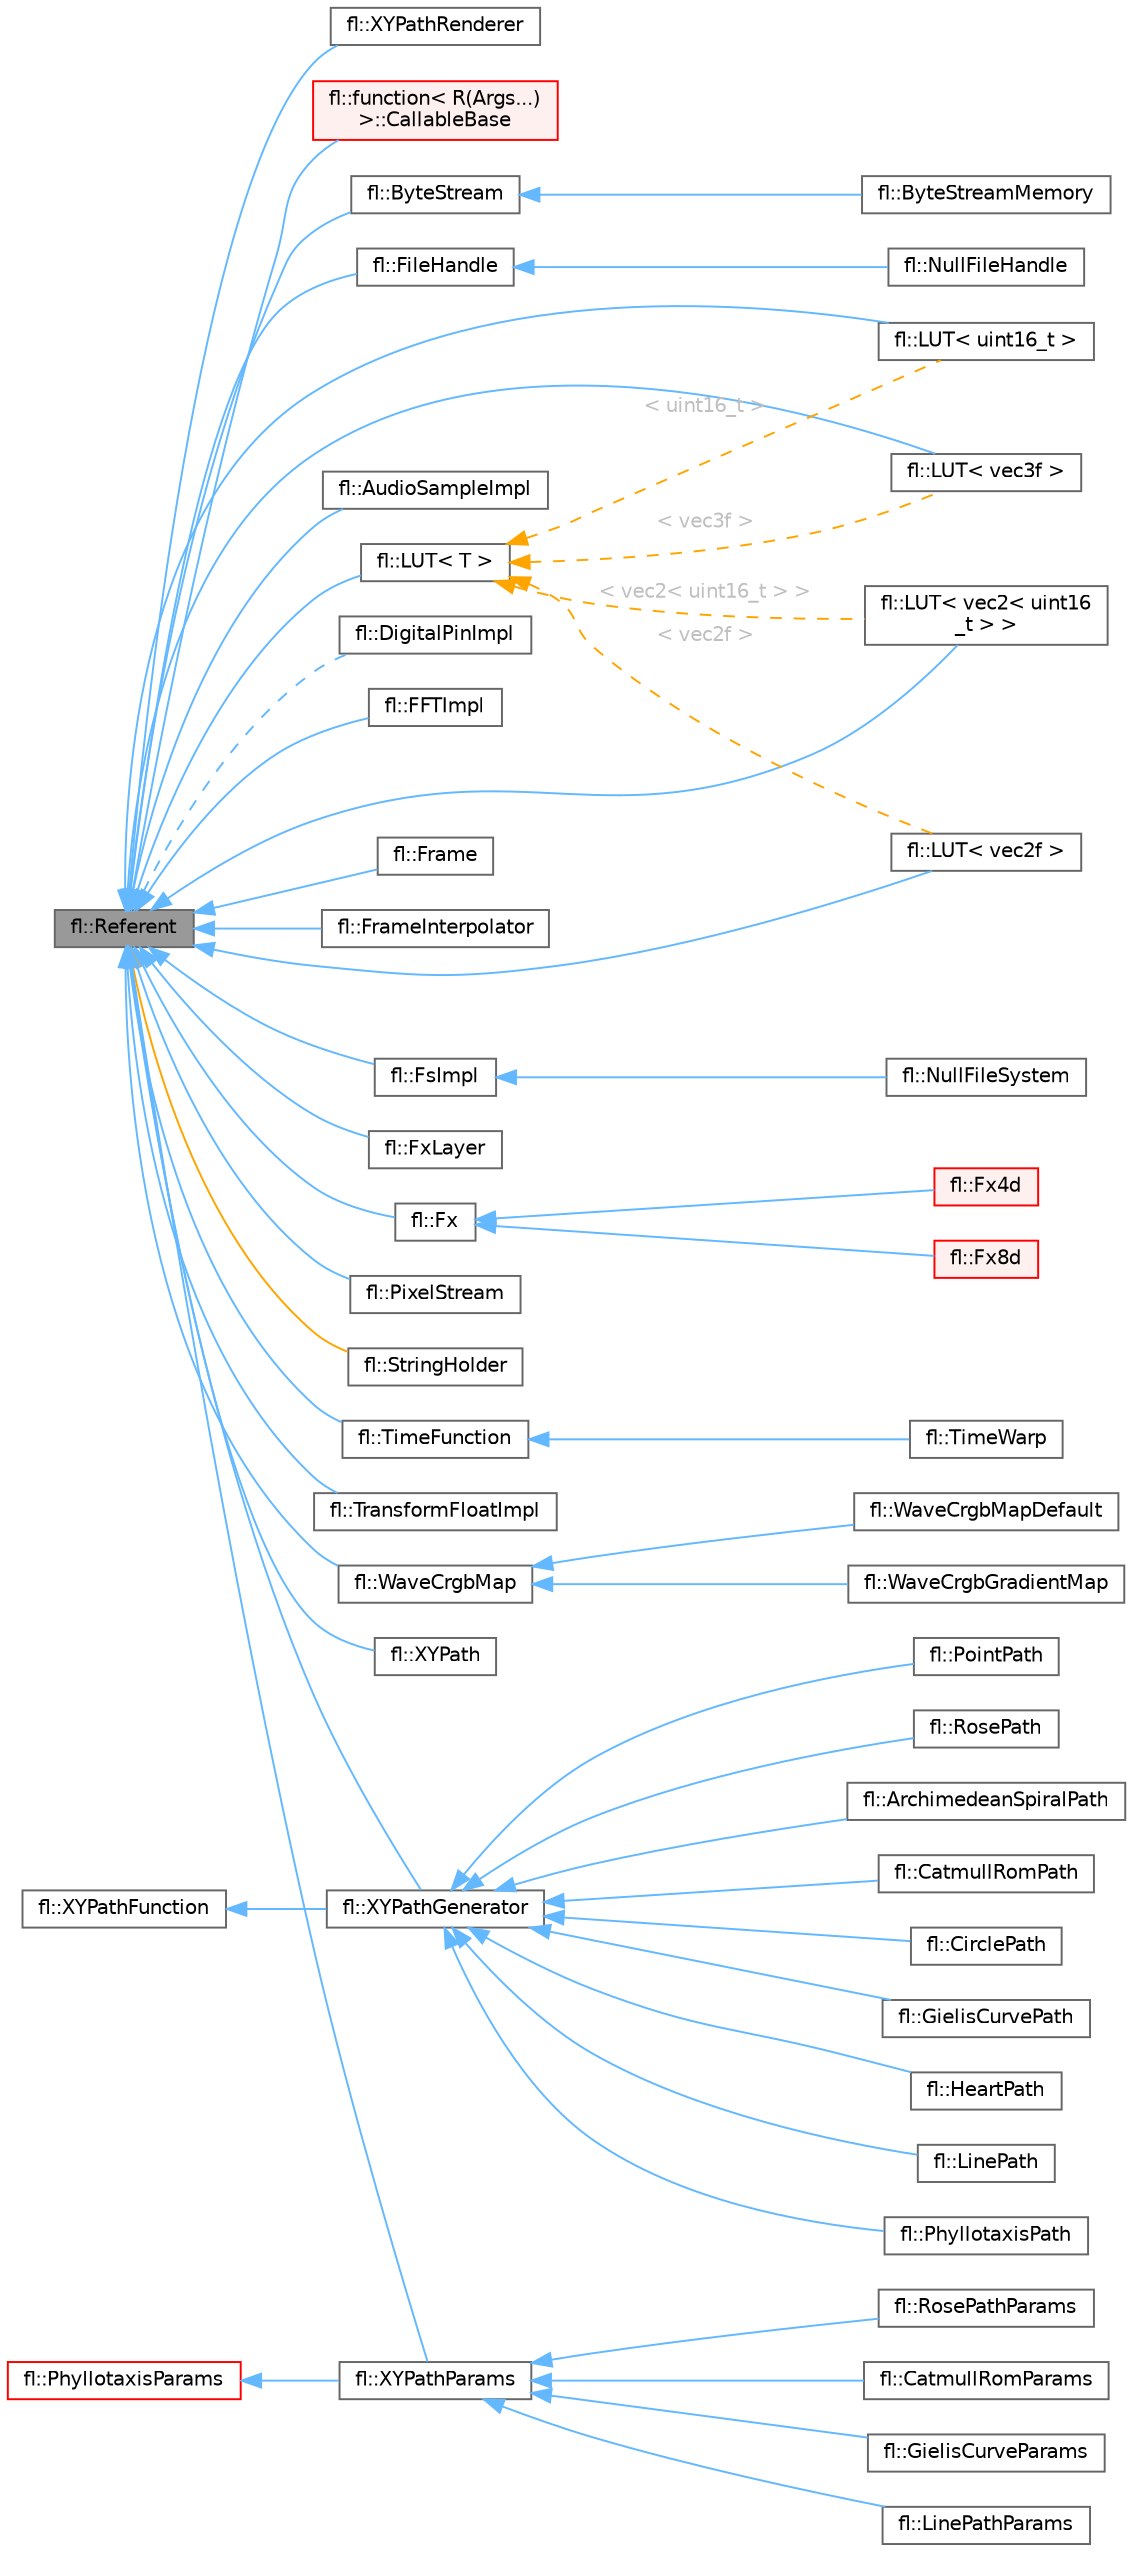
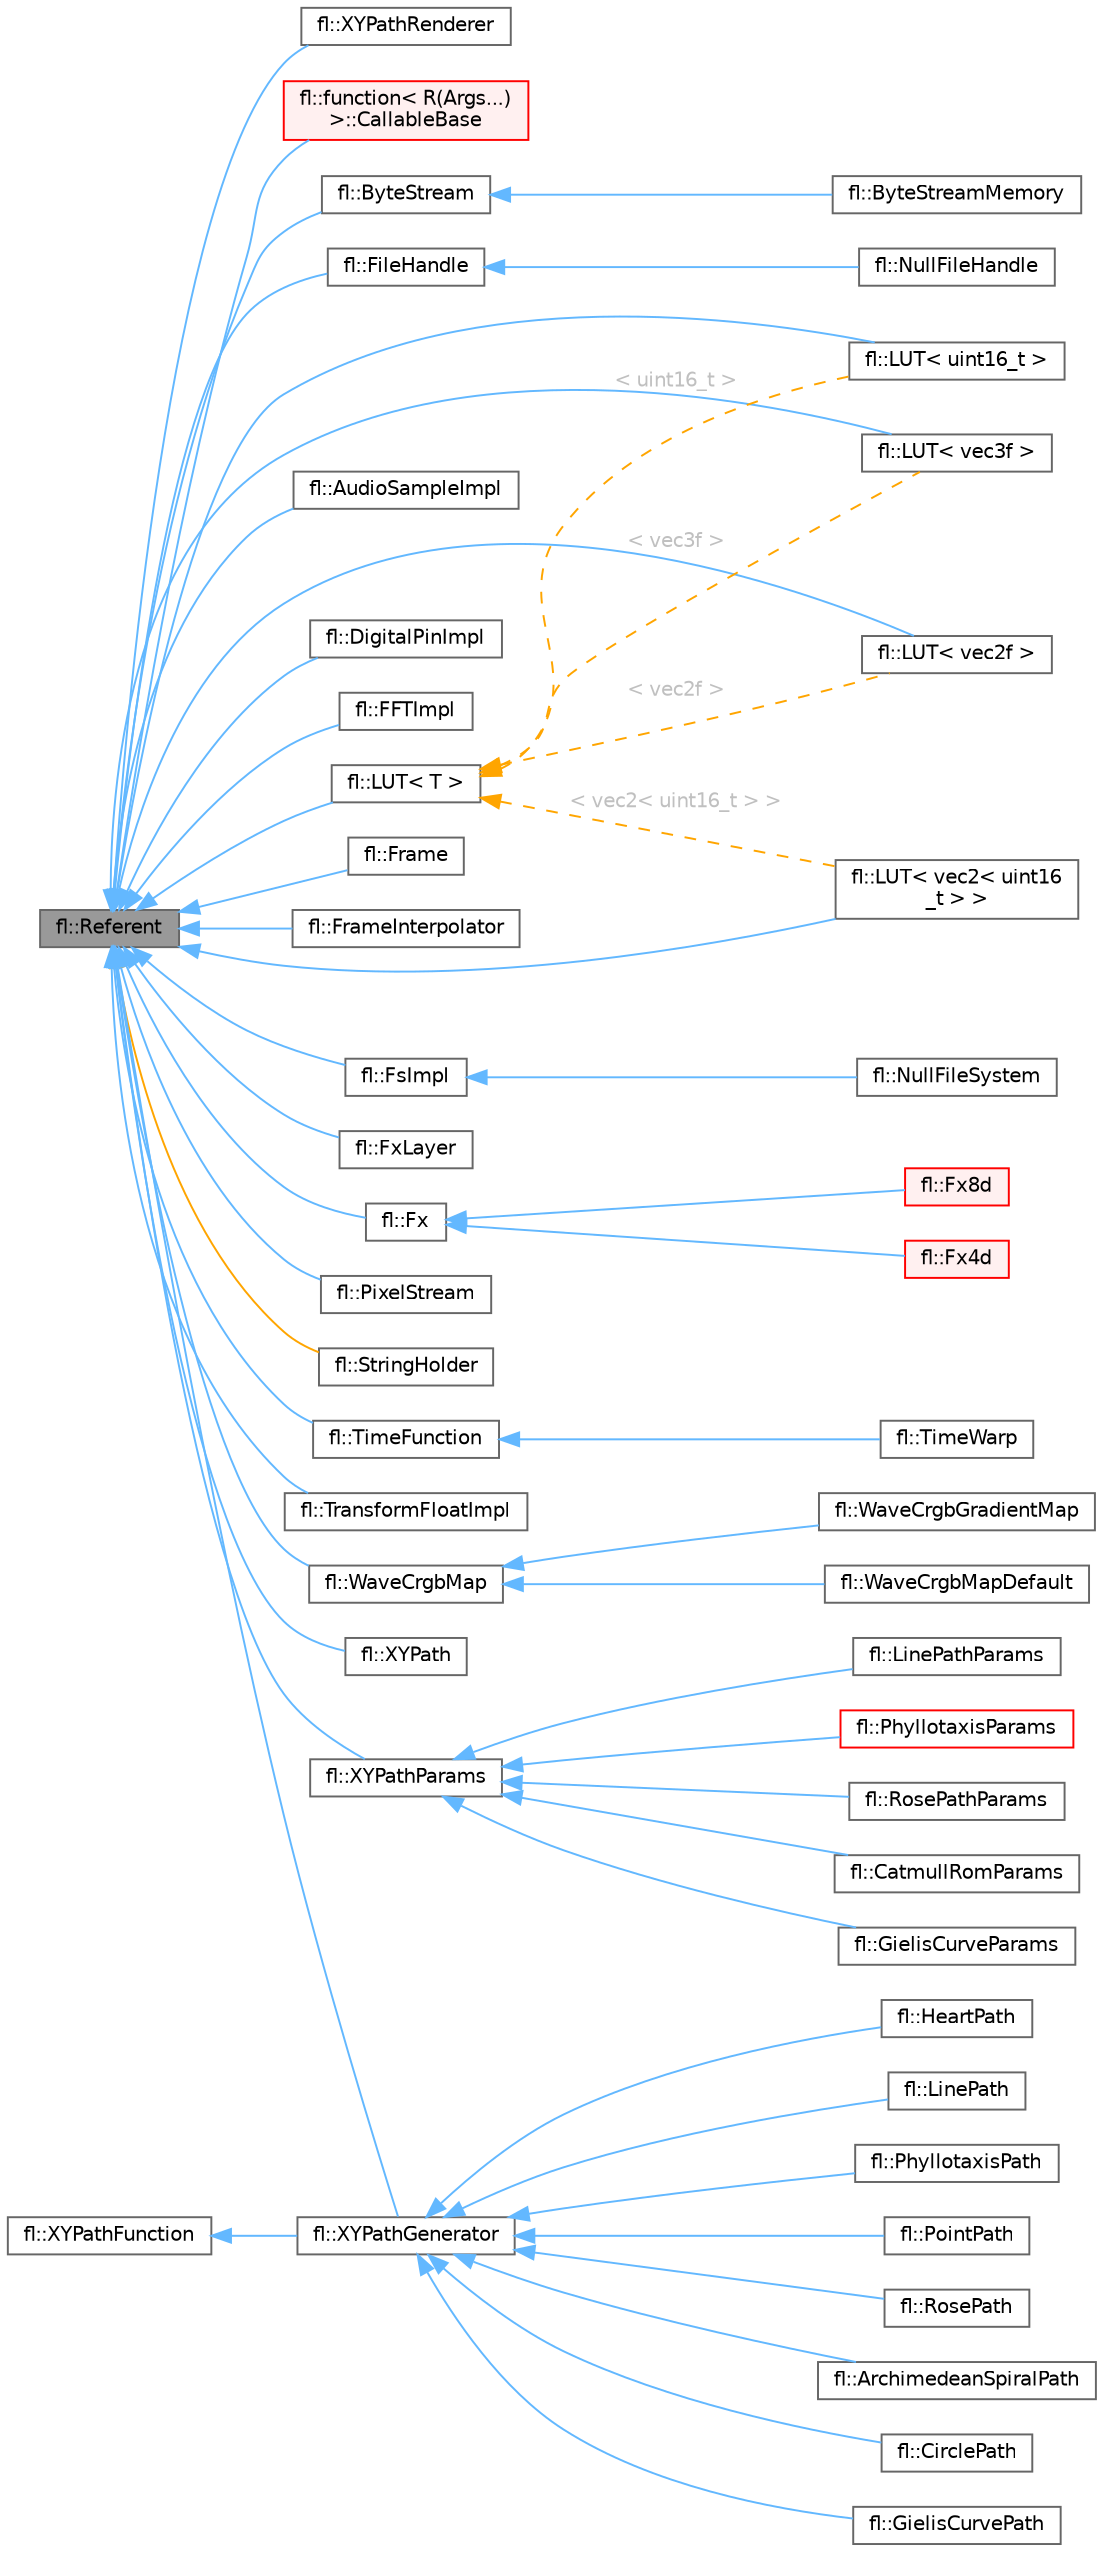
(228, 756) -> (204, 759)
(986, 1874) -> none
(300, 2381) -> (681, 1750)
